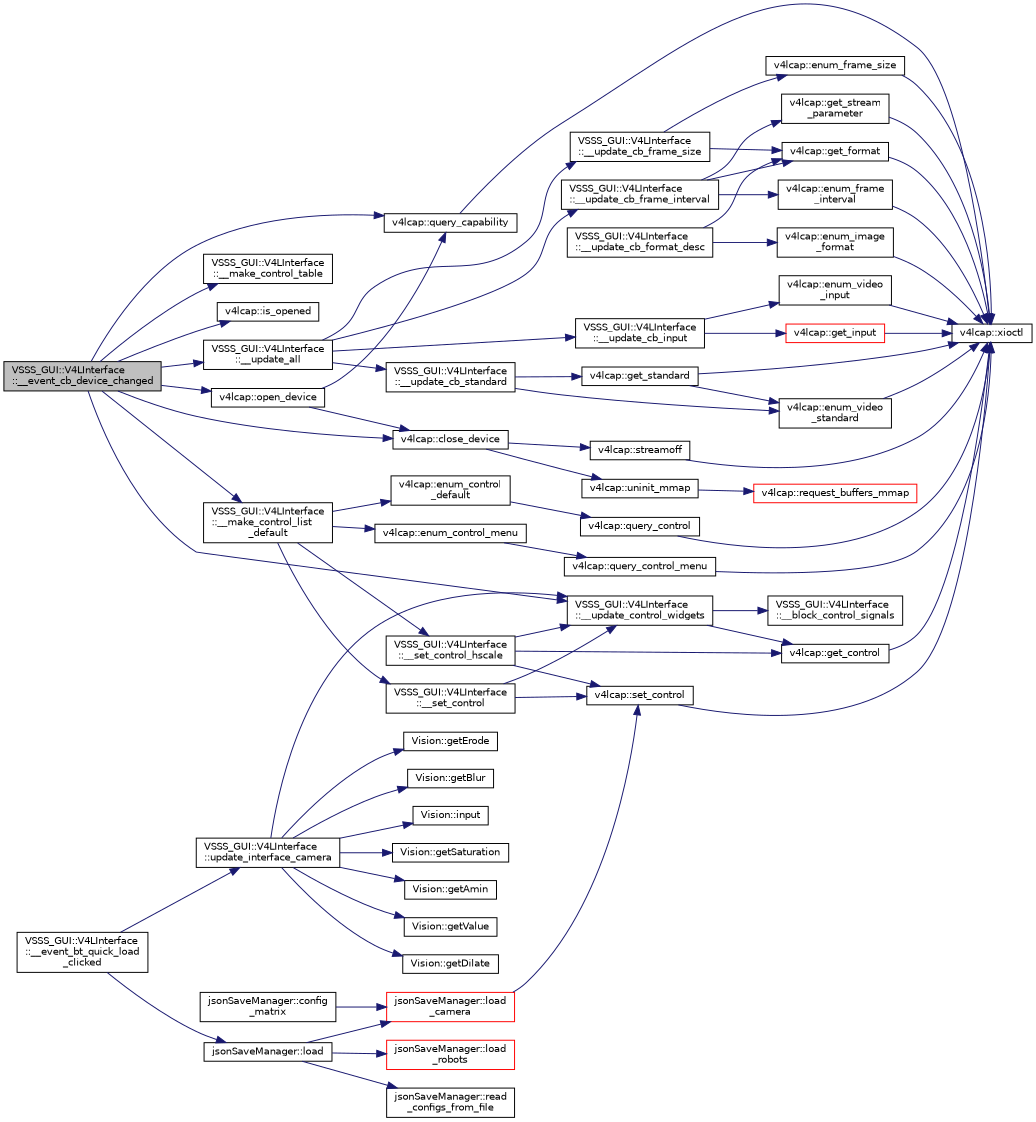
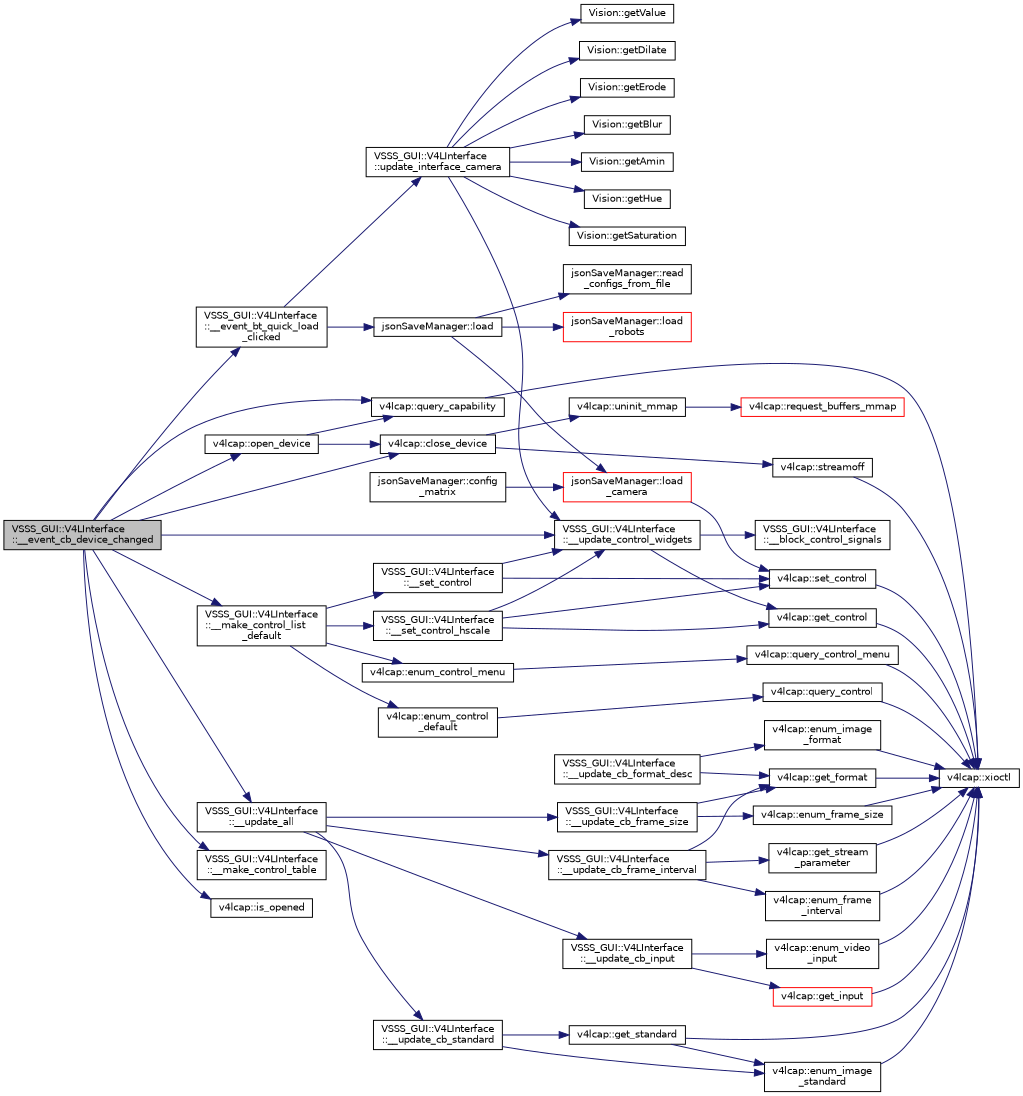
(835, 413) -> (823, 1077)
none -> (161, 435)
(451, 816) -> (627, 199)
